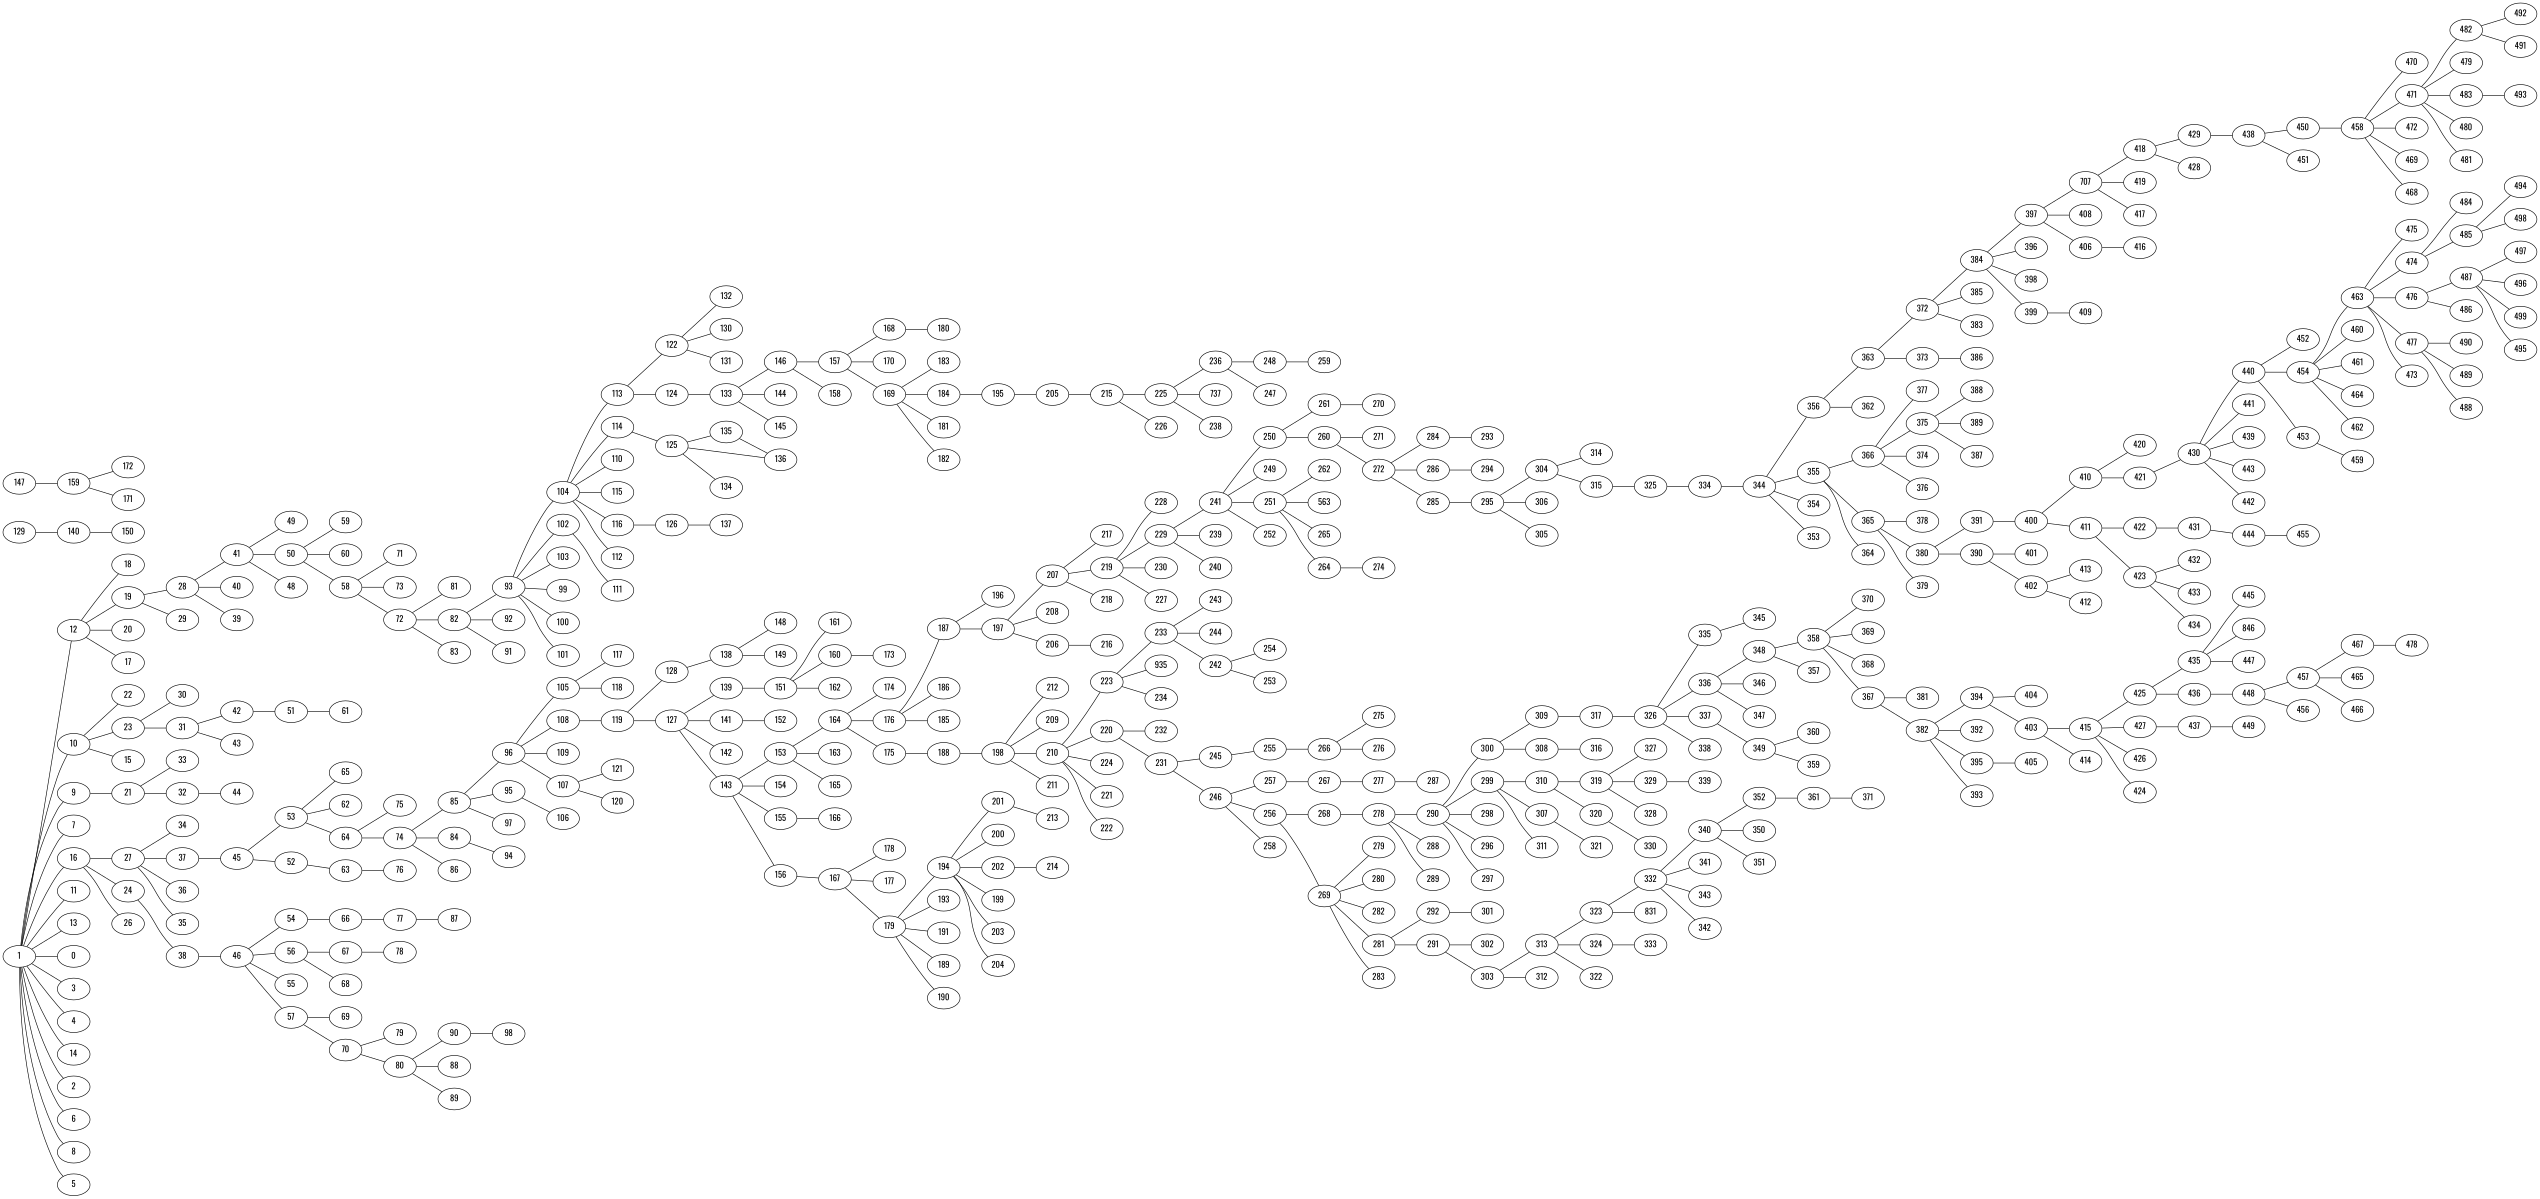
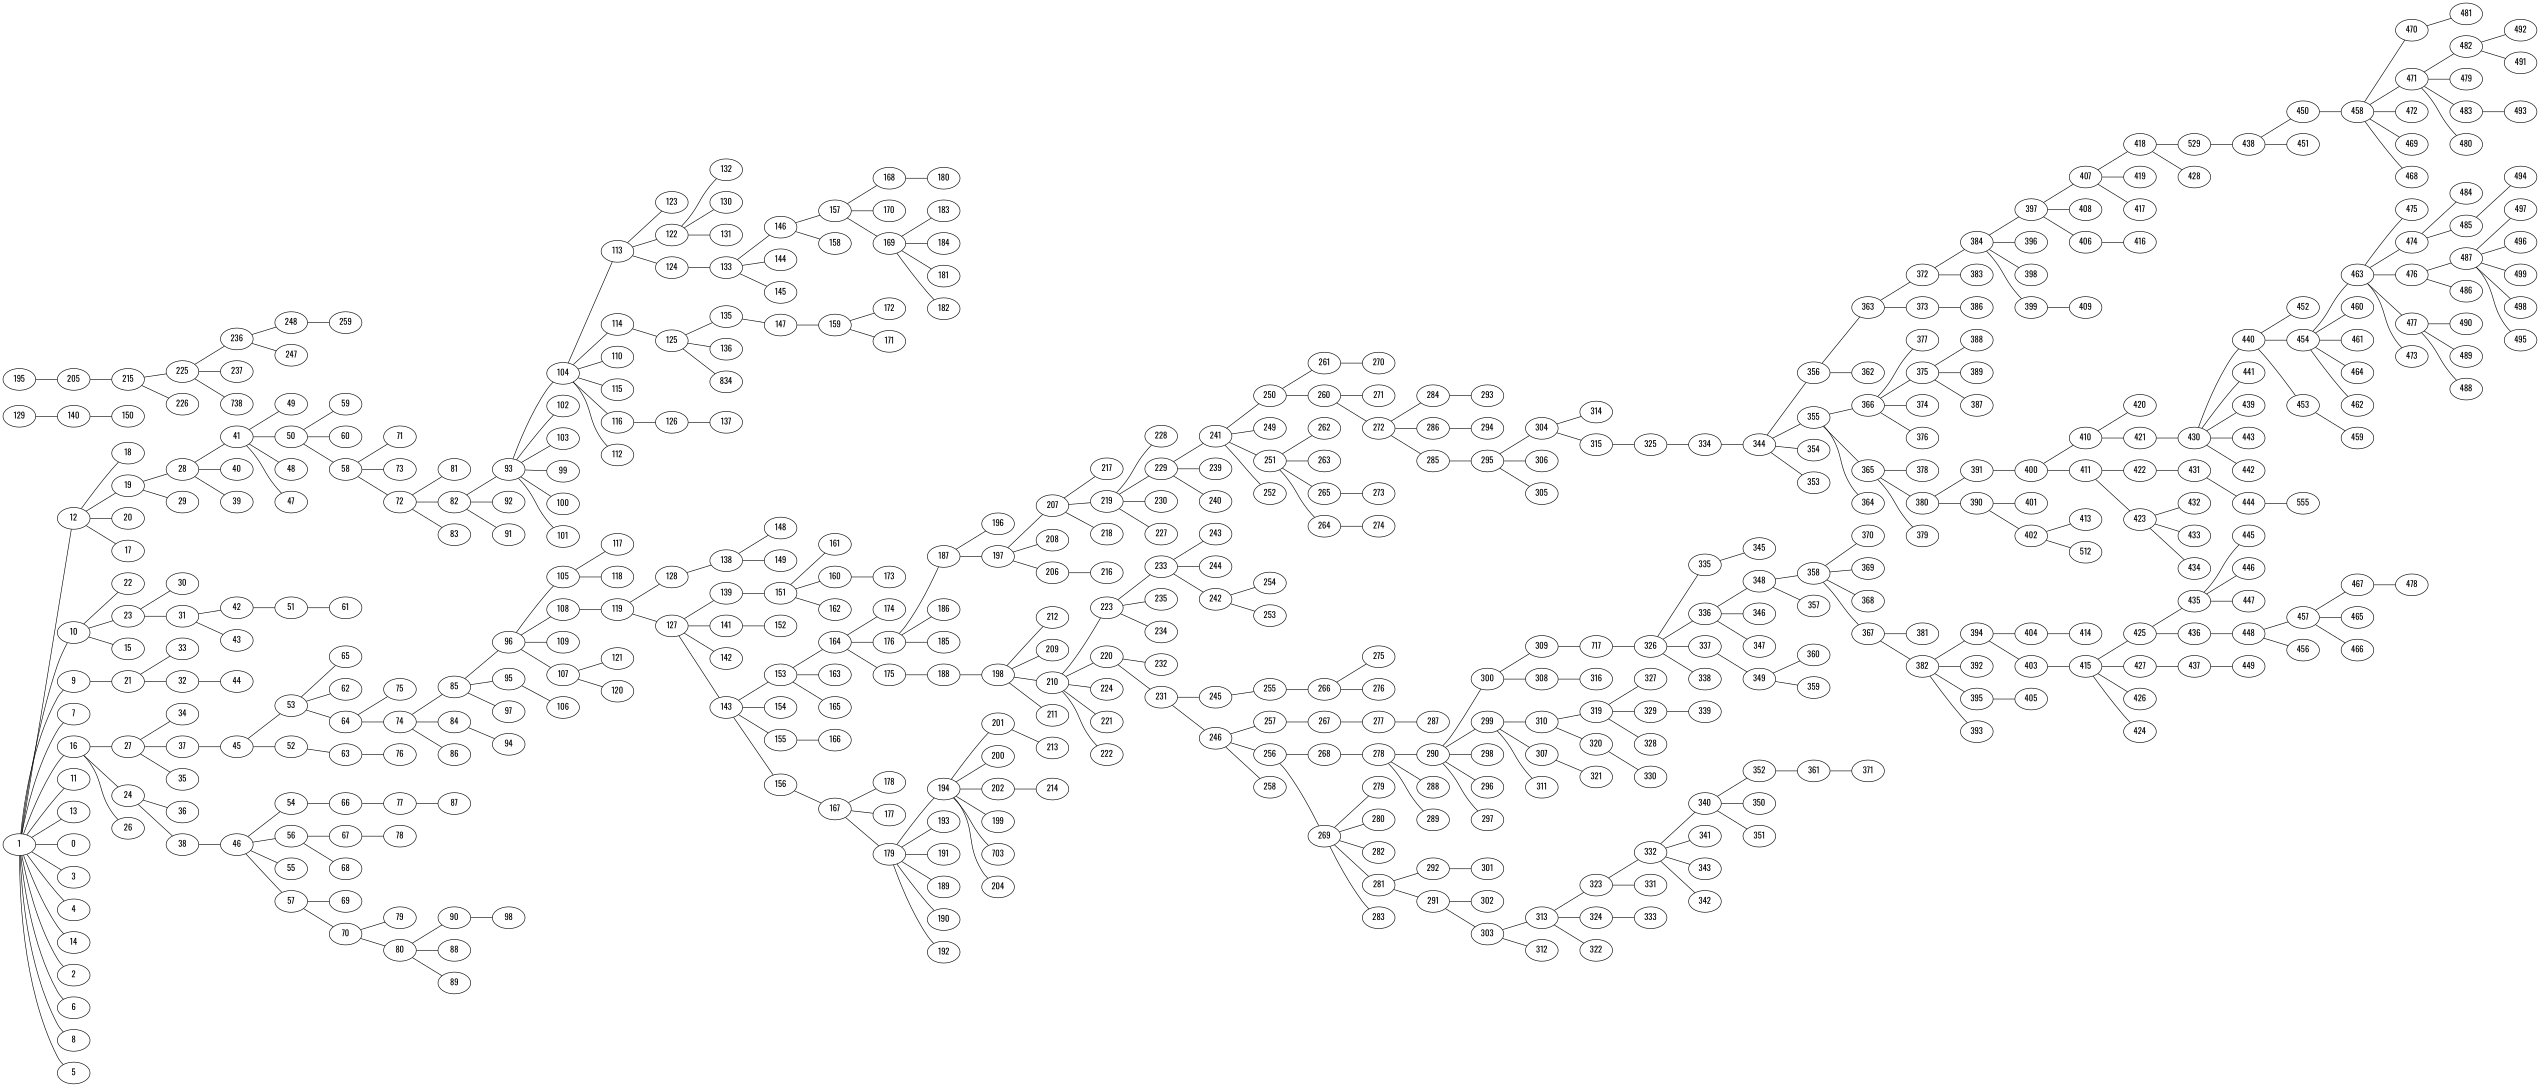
(2439, 128) -> (2439, 22)
(2194, 135) -> (2194, 144)
(2086, 182) -> (2086, 177)
none -> (672, 202)
(2493, 227) -> (2493, 283)
(1977, 293) -> none
(971, 395) -> none
(1216, 395) -> (237, 372)
(1216, 427) -> (237, 404)
(753, 446) -> (753, 321)
(726, 488) -> (726, 382)
none -> (1379, 494)
none -> (291, 502)
(1324, 503) -> (1324, 461)
(2303, 535) -> (2303, 503)
(617, 590) -> none
(2086, 603) -> (2086, 552)
(2249, 629) -> (2249, 569)
(1161, 666) -> (1161, 599)
(1596, 717) -> (1596, 646)
(2058, 745) -> (2058, 634)
(155, 875) -> (155, 804)
(1651, 912) -> (1651, 885)
(998, 933) -> (998, 854)
none -> (944, 952)
